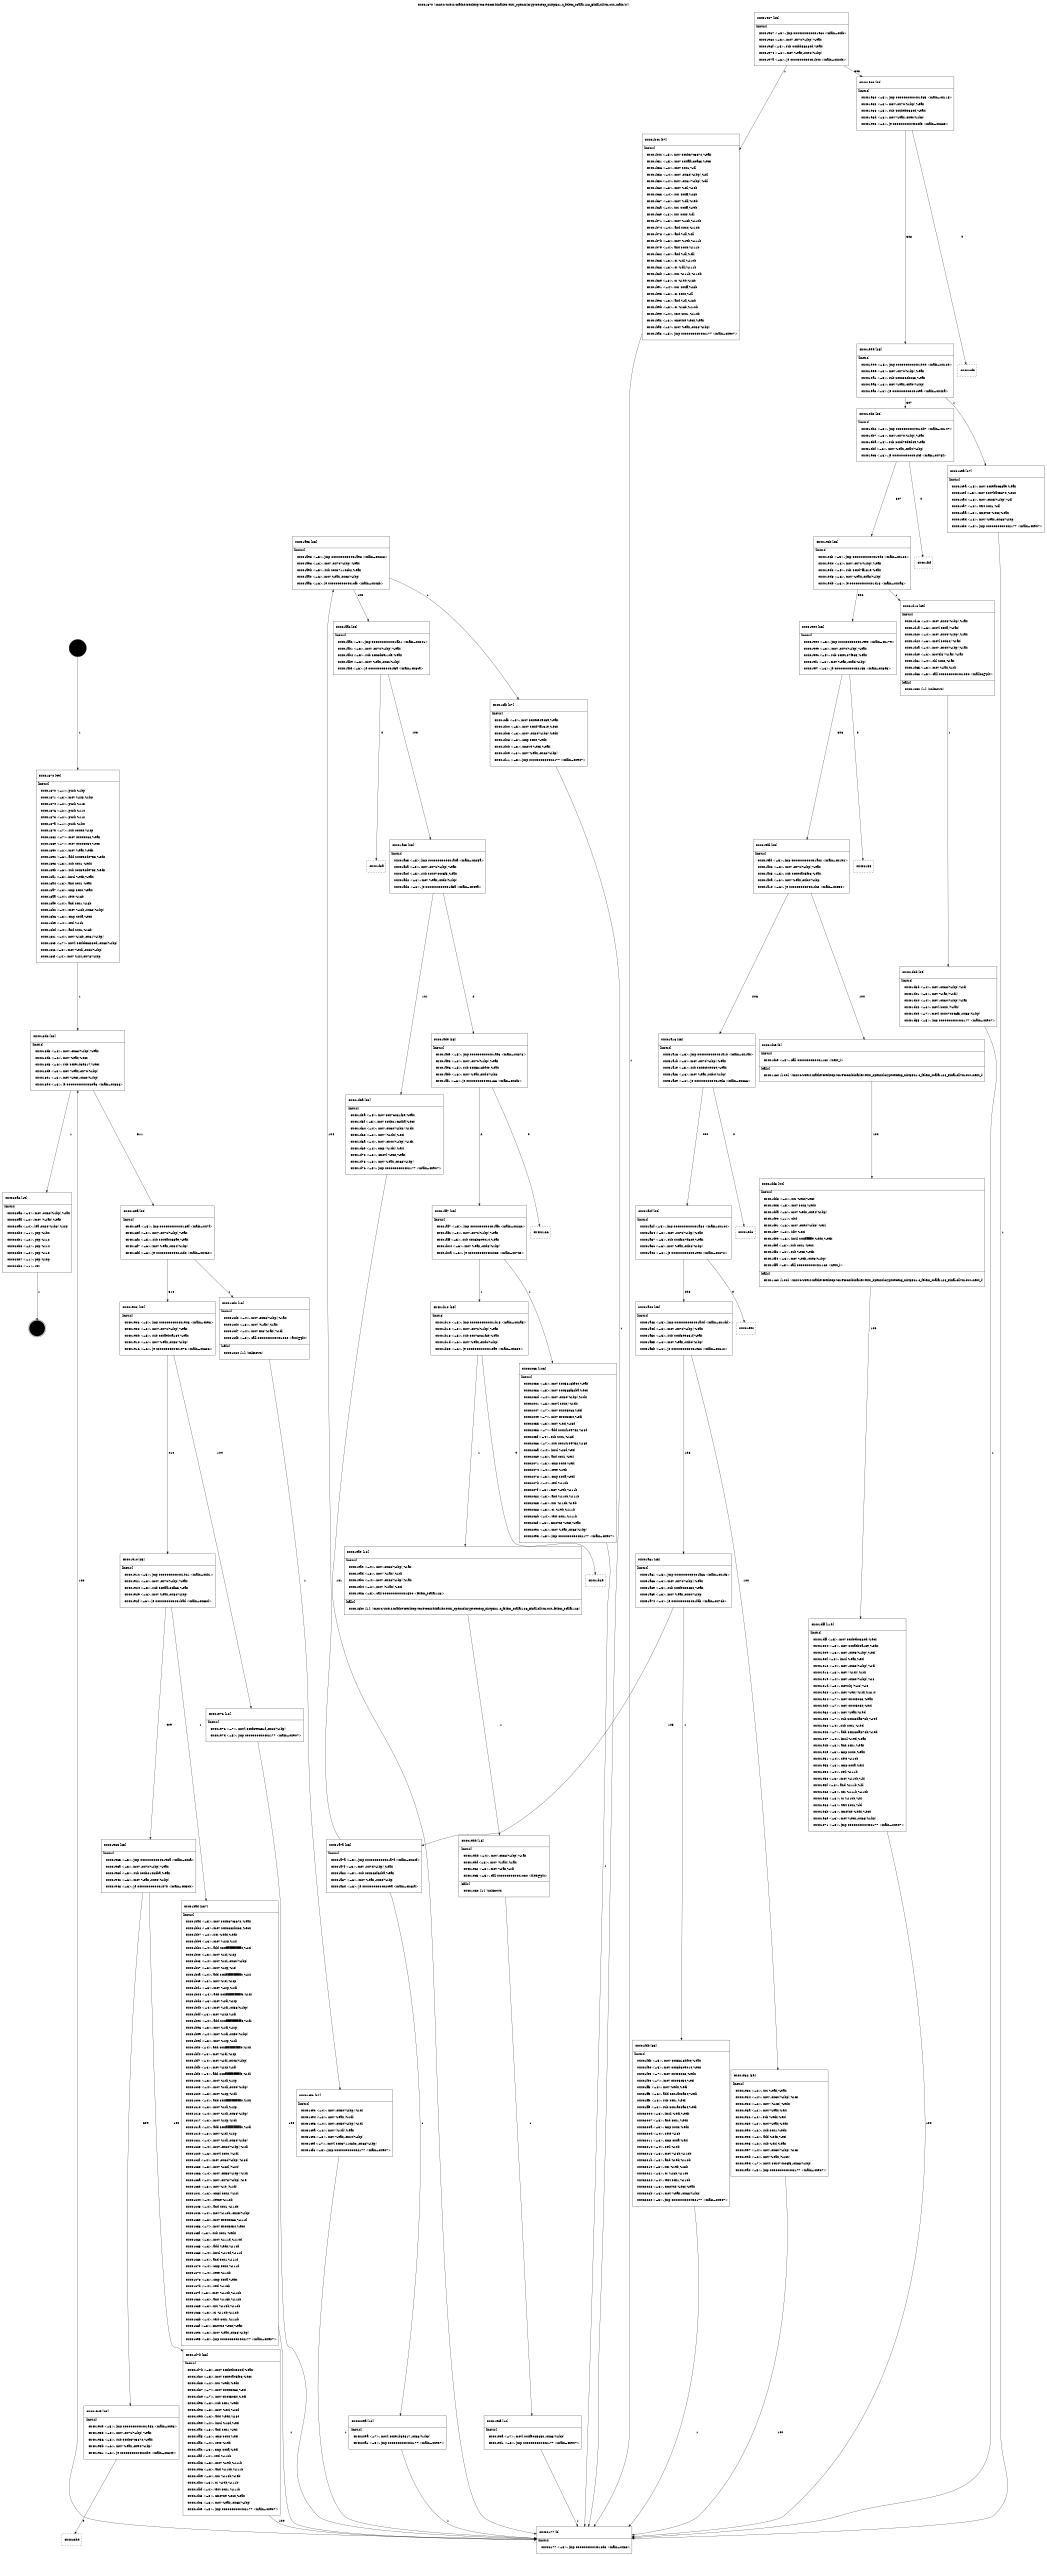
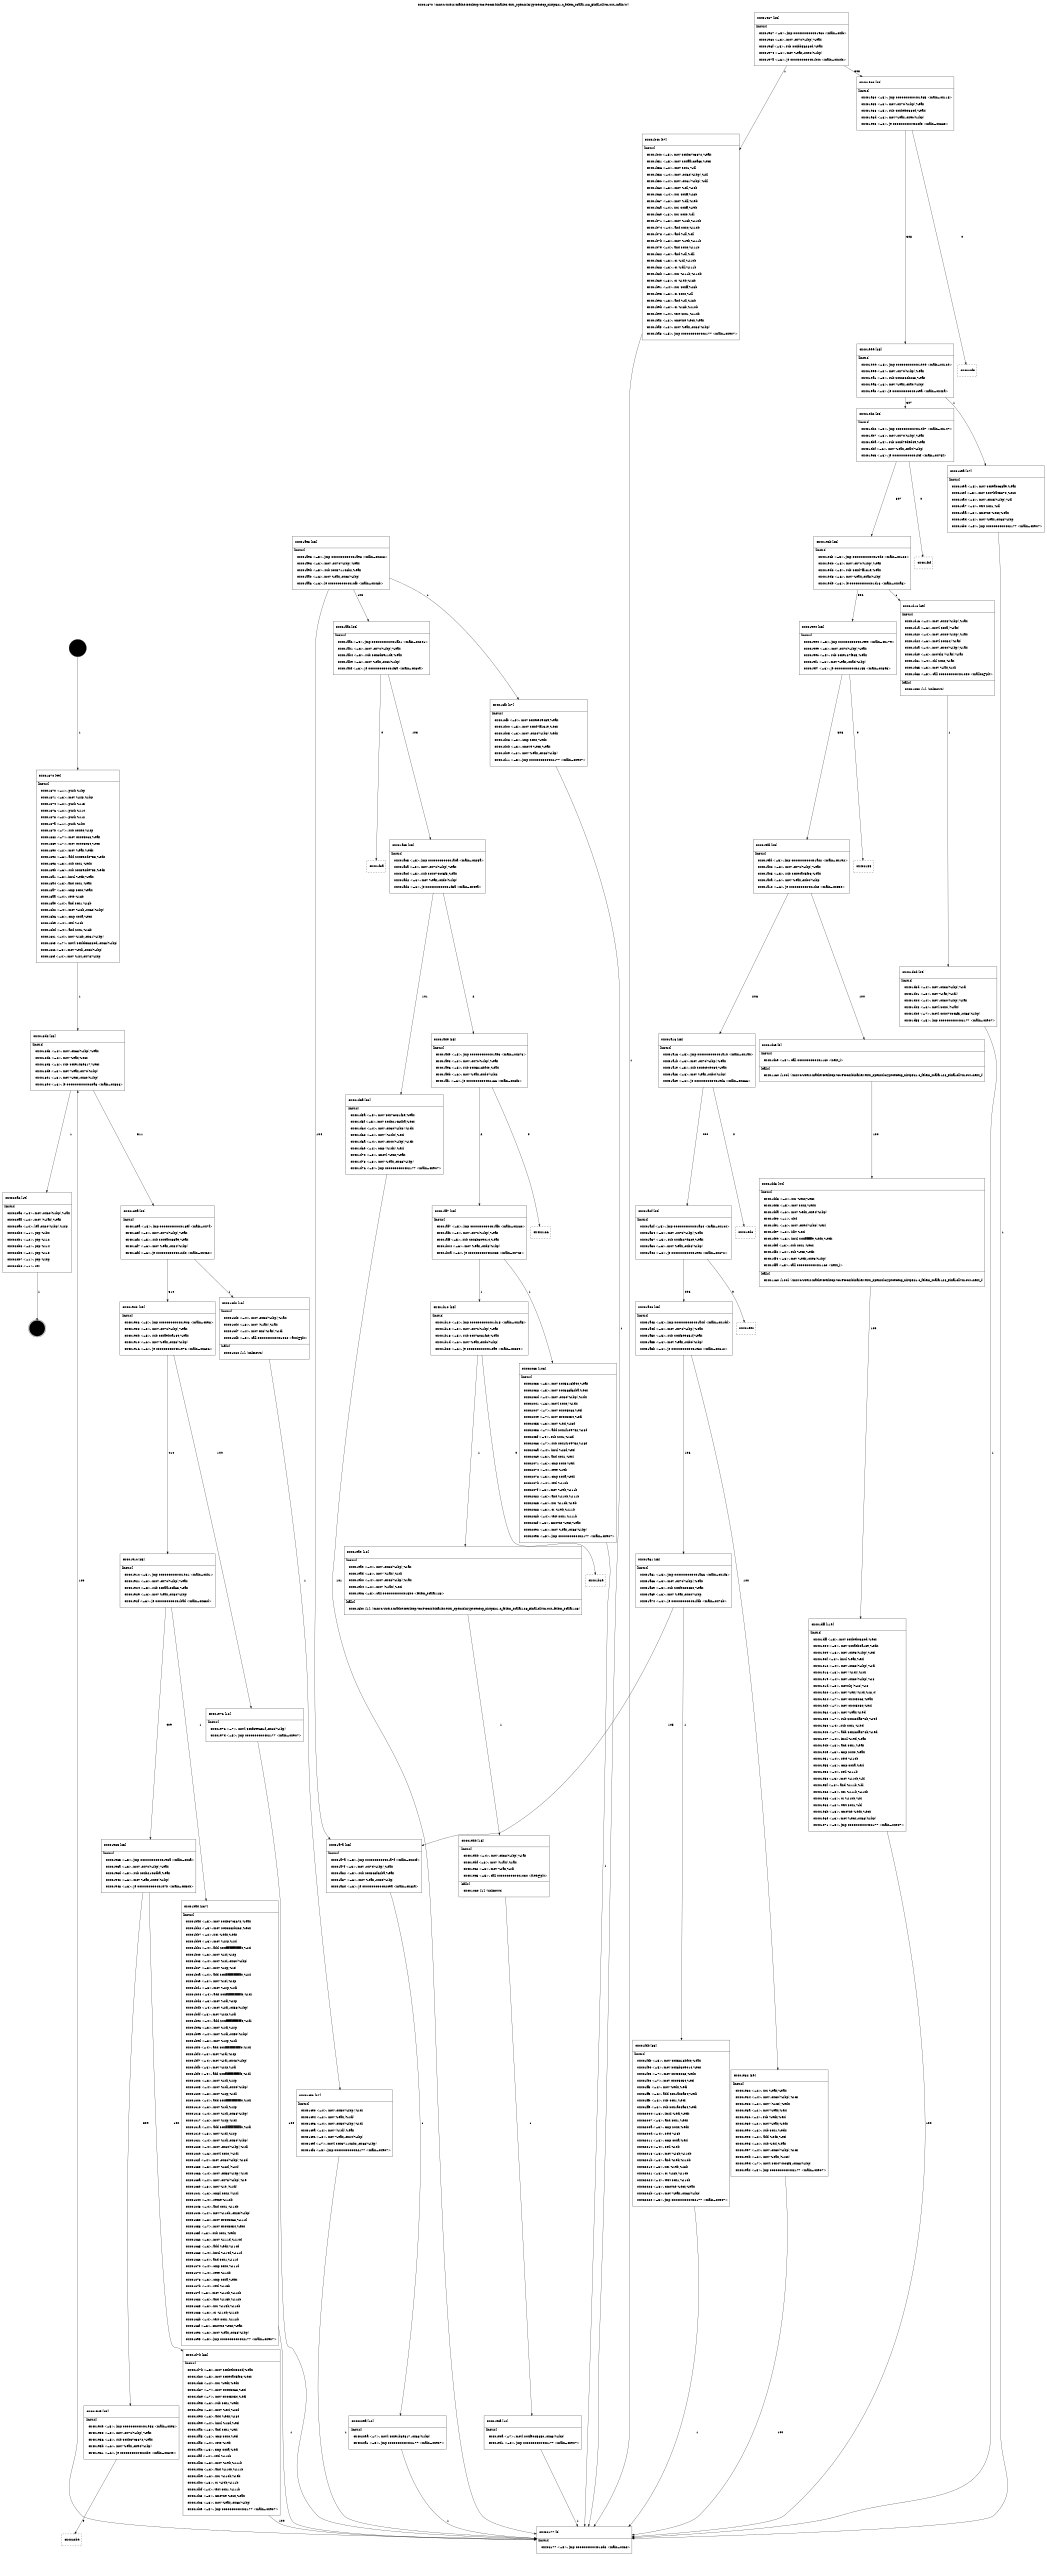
(327, 1217) -> (315, 1214)
